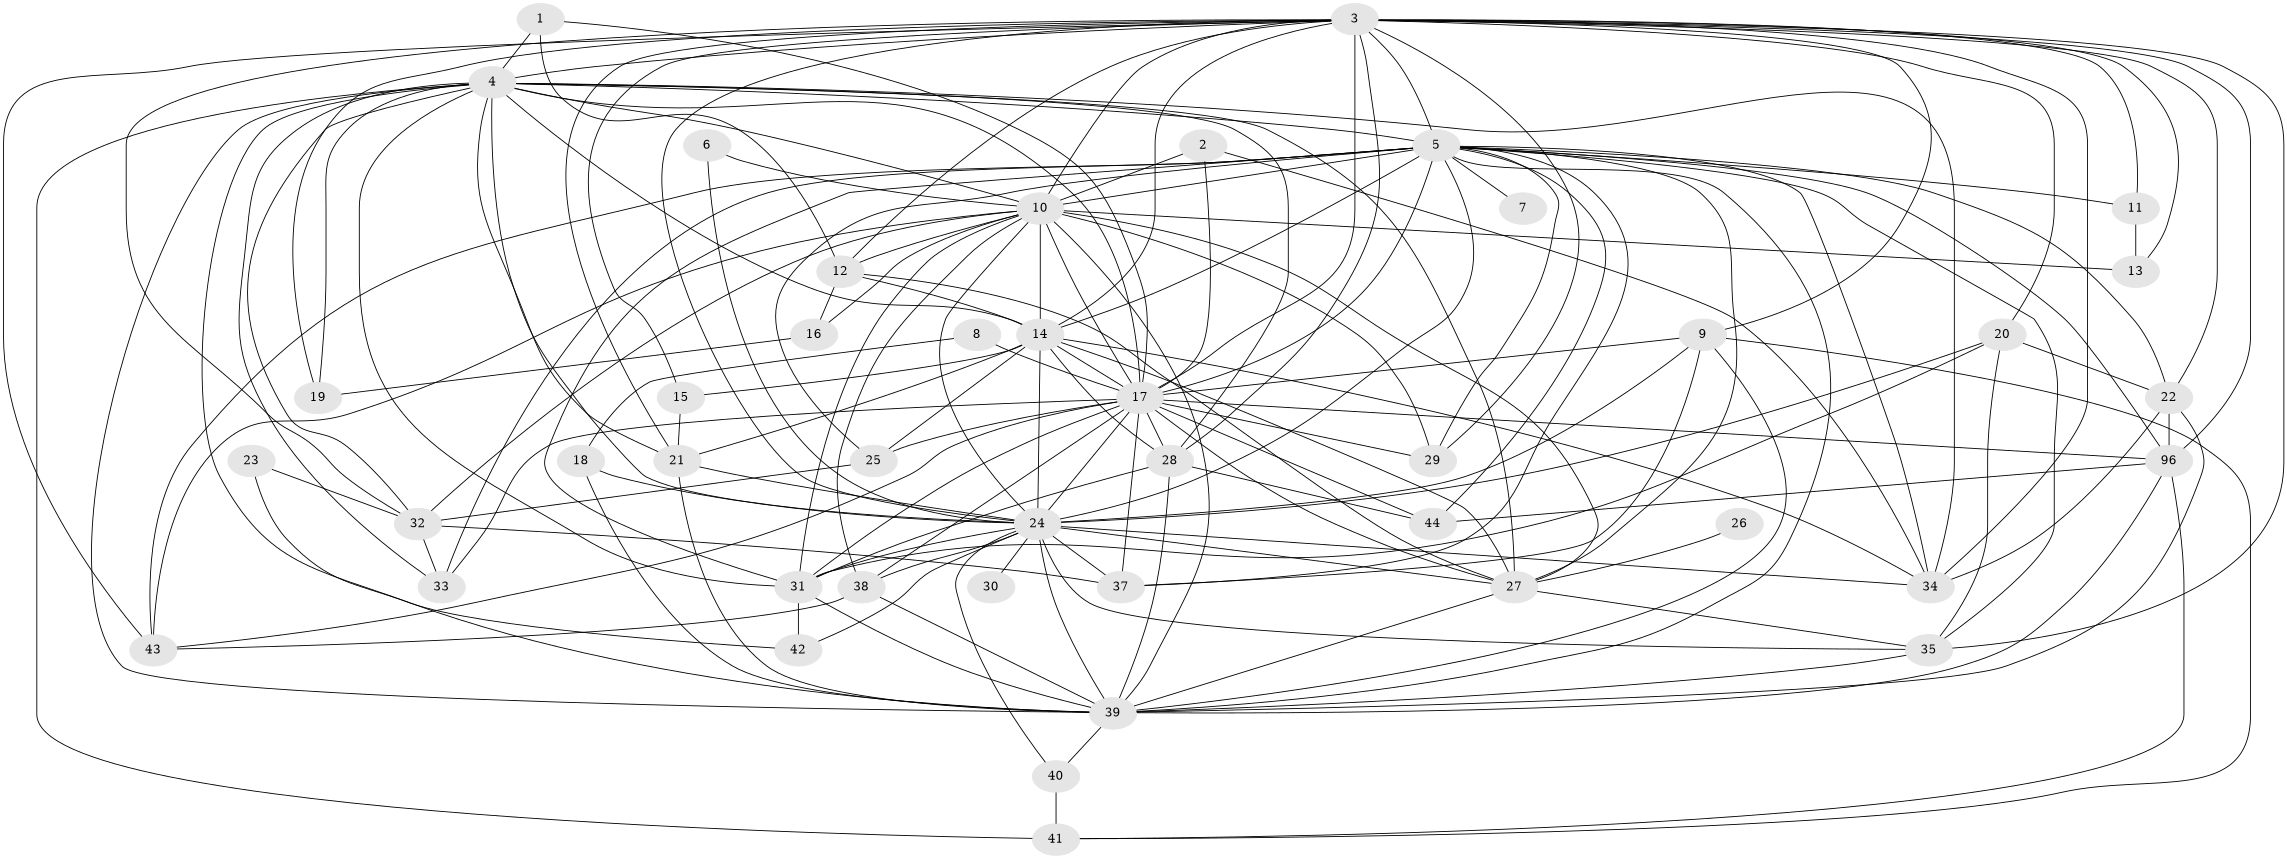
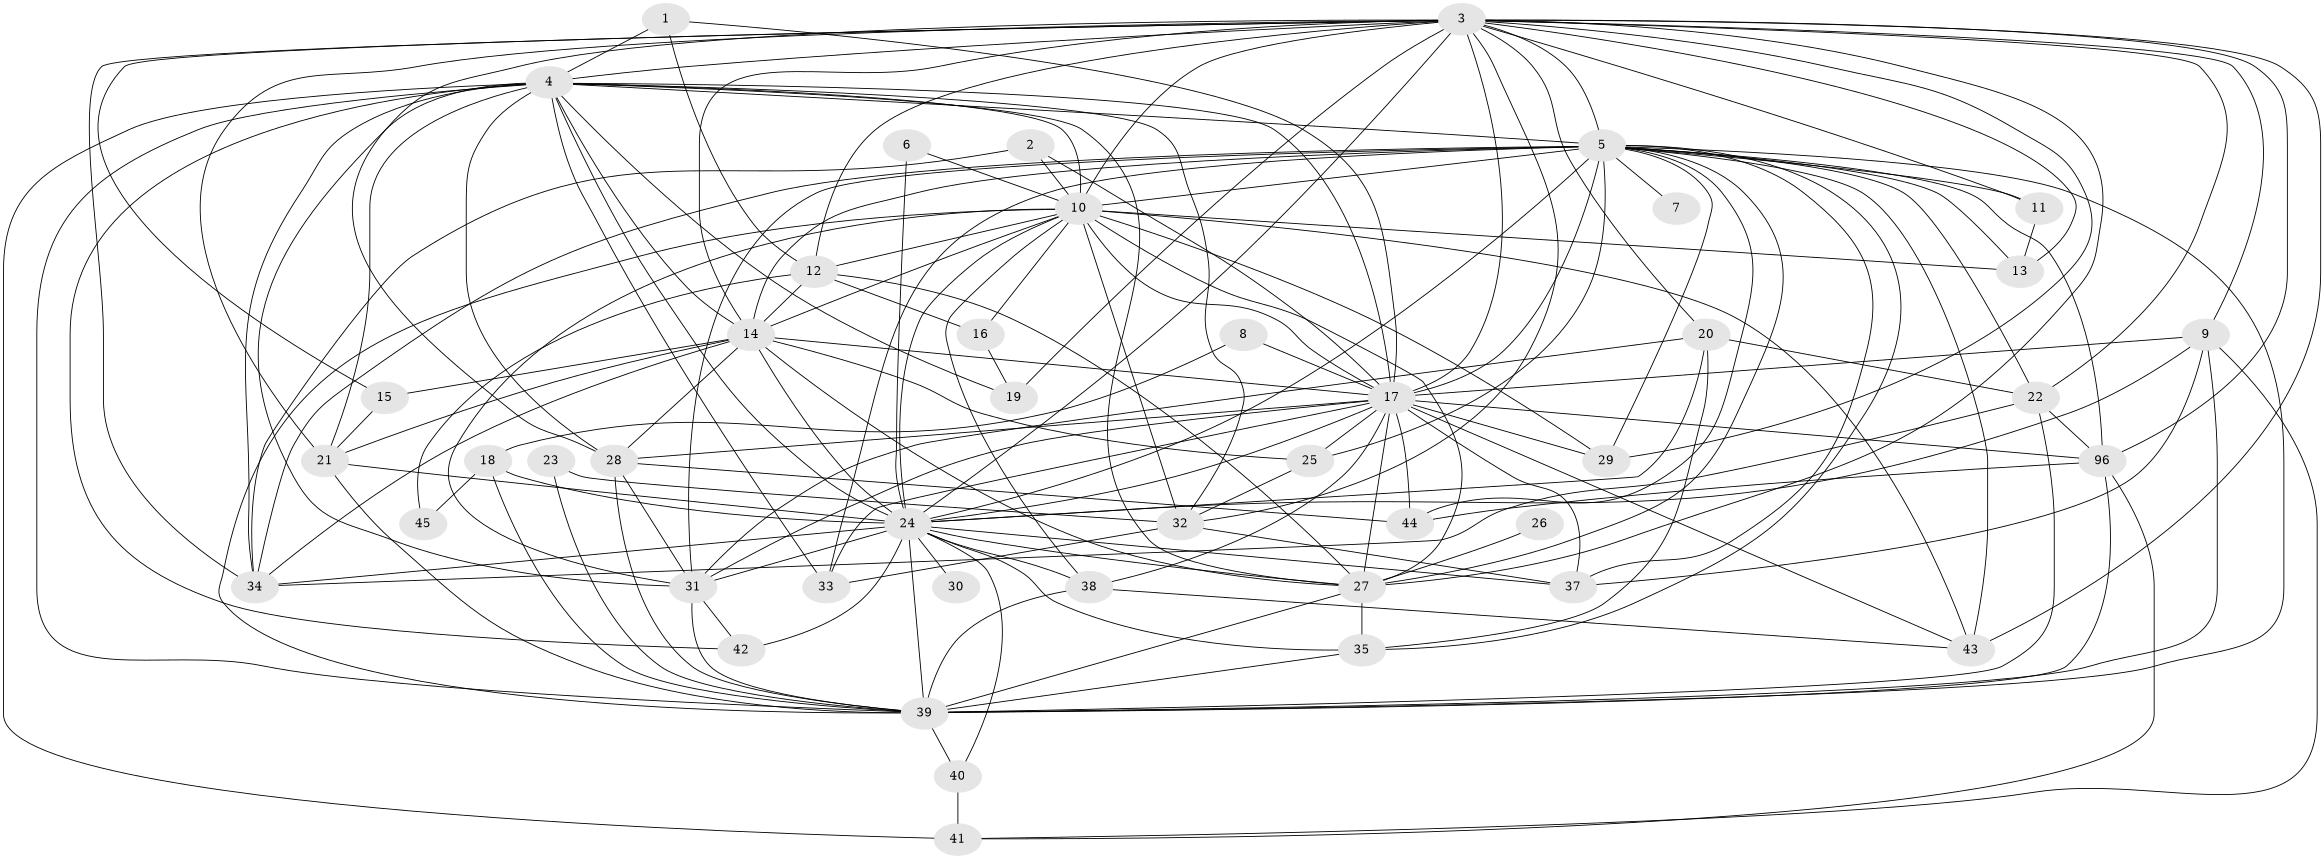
(2218, 65) -> (2079, 287)
none -> (1912, 184)
none -> (423, 524)
